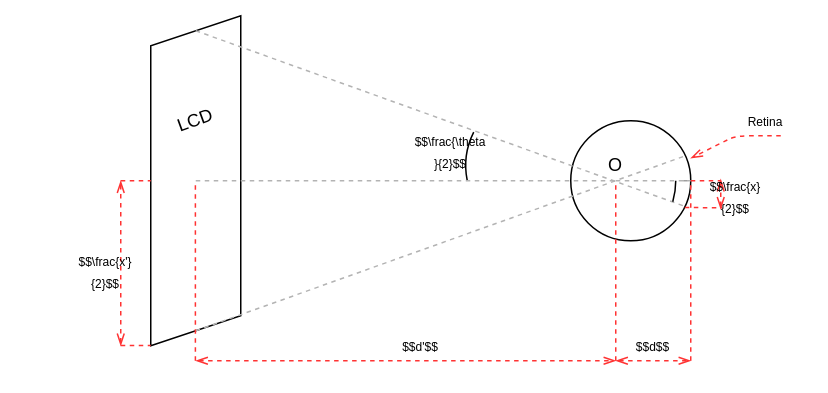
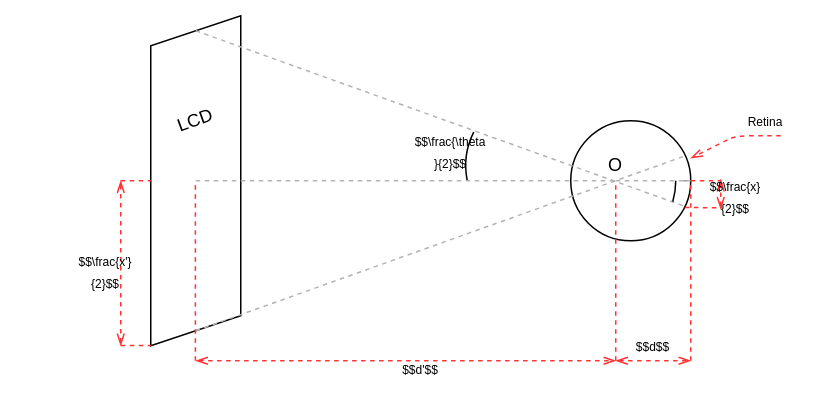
(421, 346) -> (421, 368)
